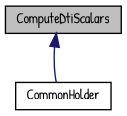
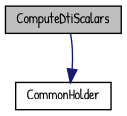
(54, 65) -> (72, 51)
